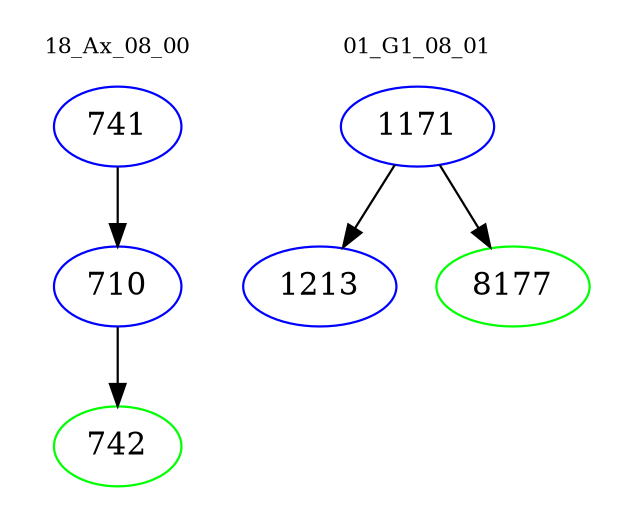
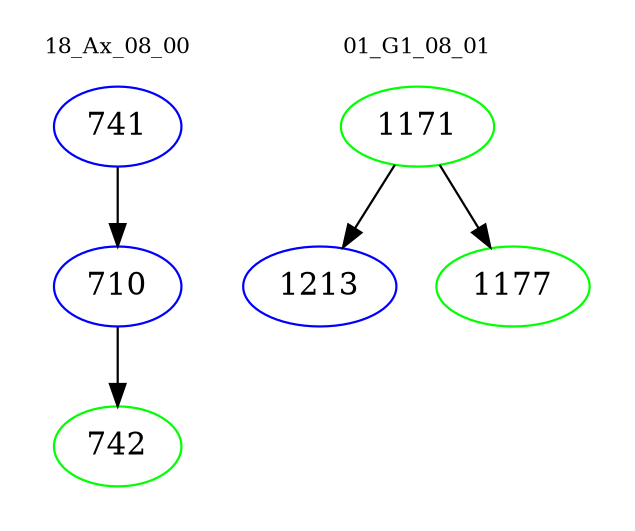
(418, 127) -> (418, 127)
(513, 286) -> (513, 286)
